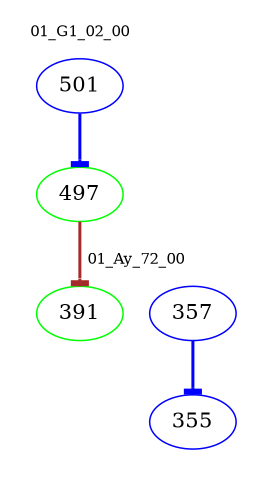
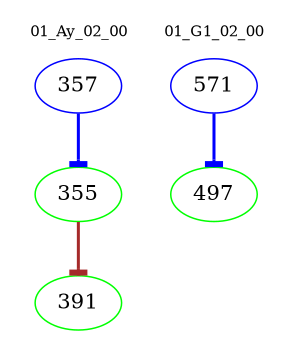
(80, 86) -> (214, 86)
(80, 256) -> (78, 245)
(136, 260) -> (79, 32)
(193, 422) -> (78, 194)
